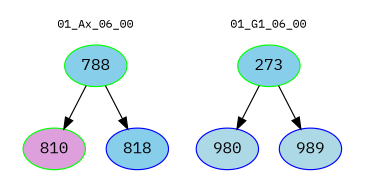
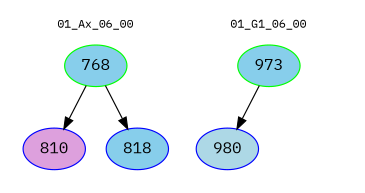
(96, 66) -> (96, 66)
(269, 66) -> (269, 66)
(54, 149) -> (54, 149)
(310, 149) -> none
